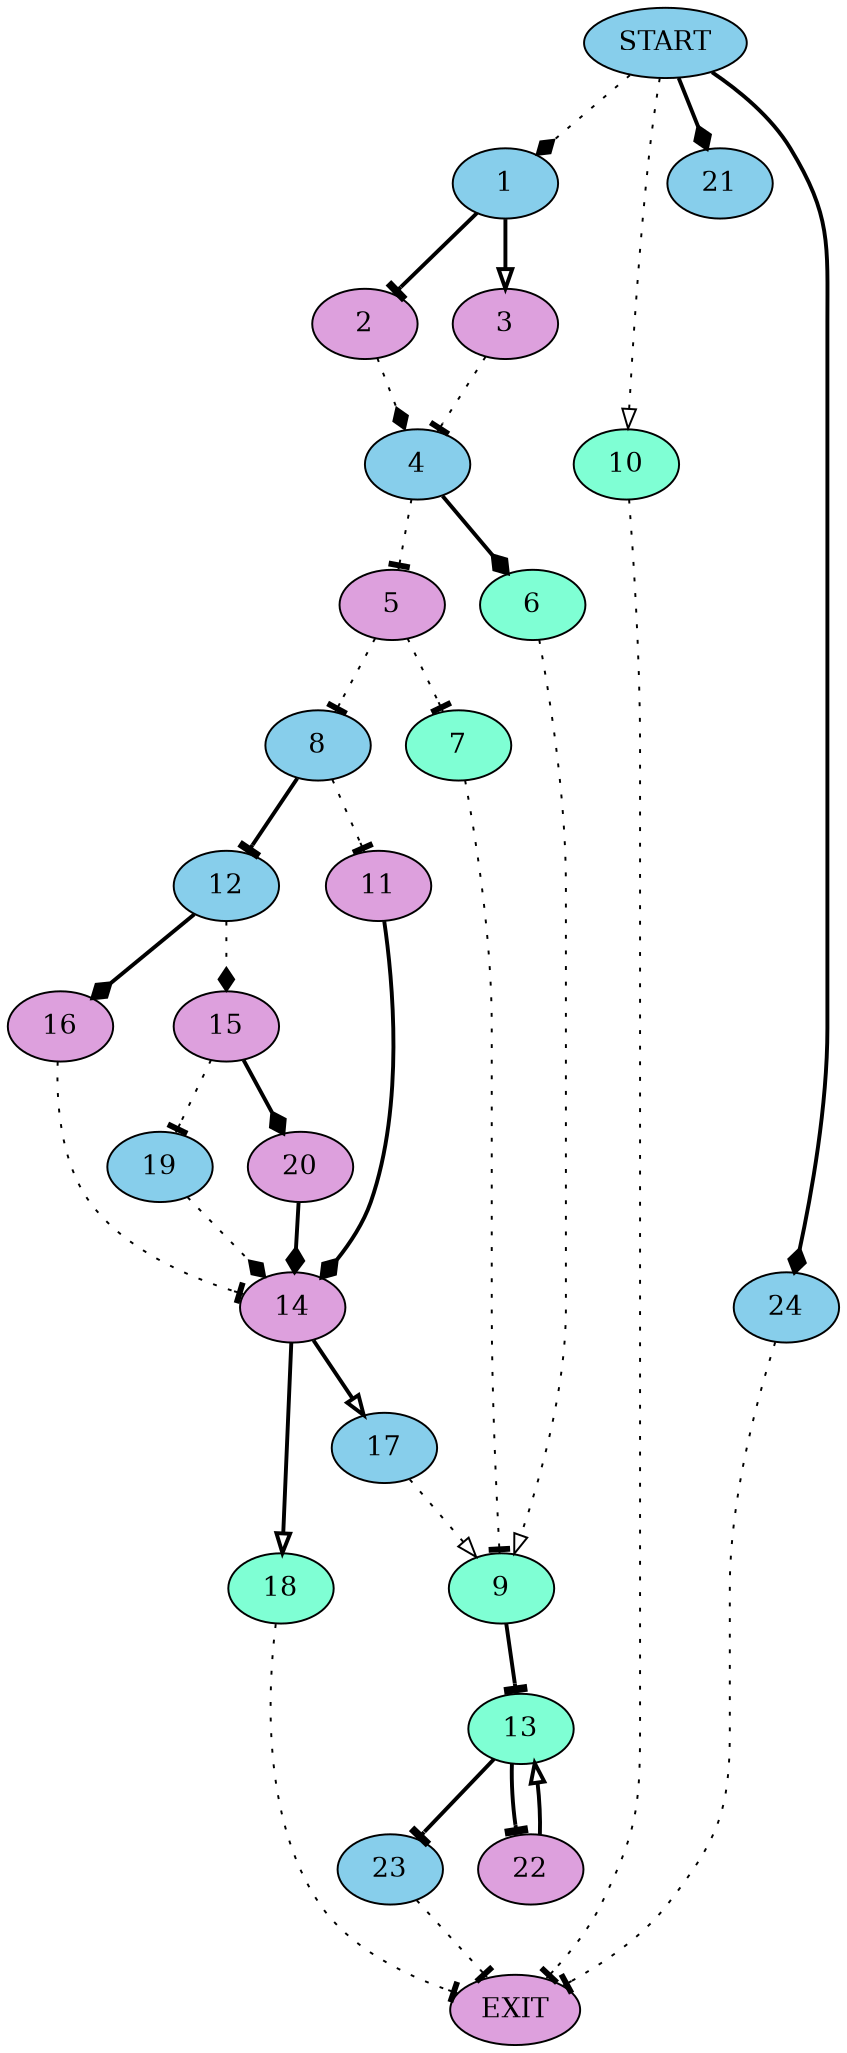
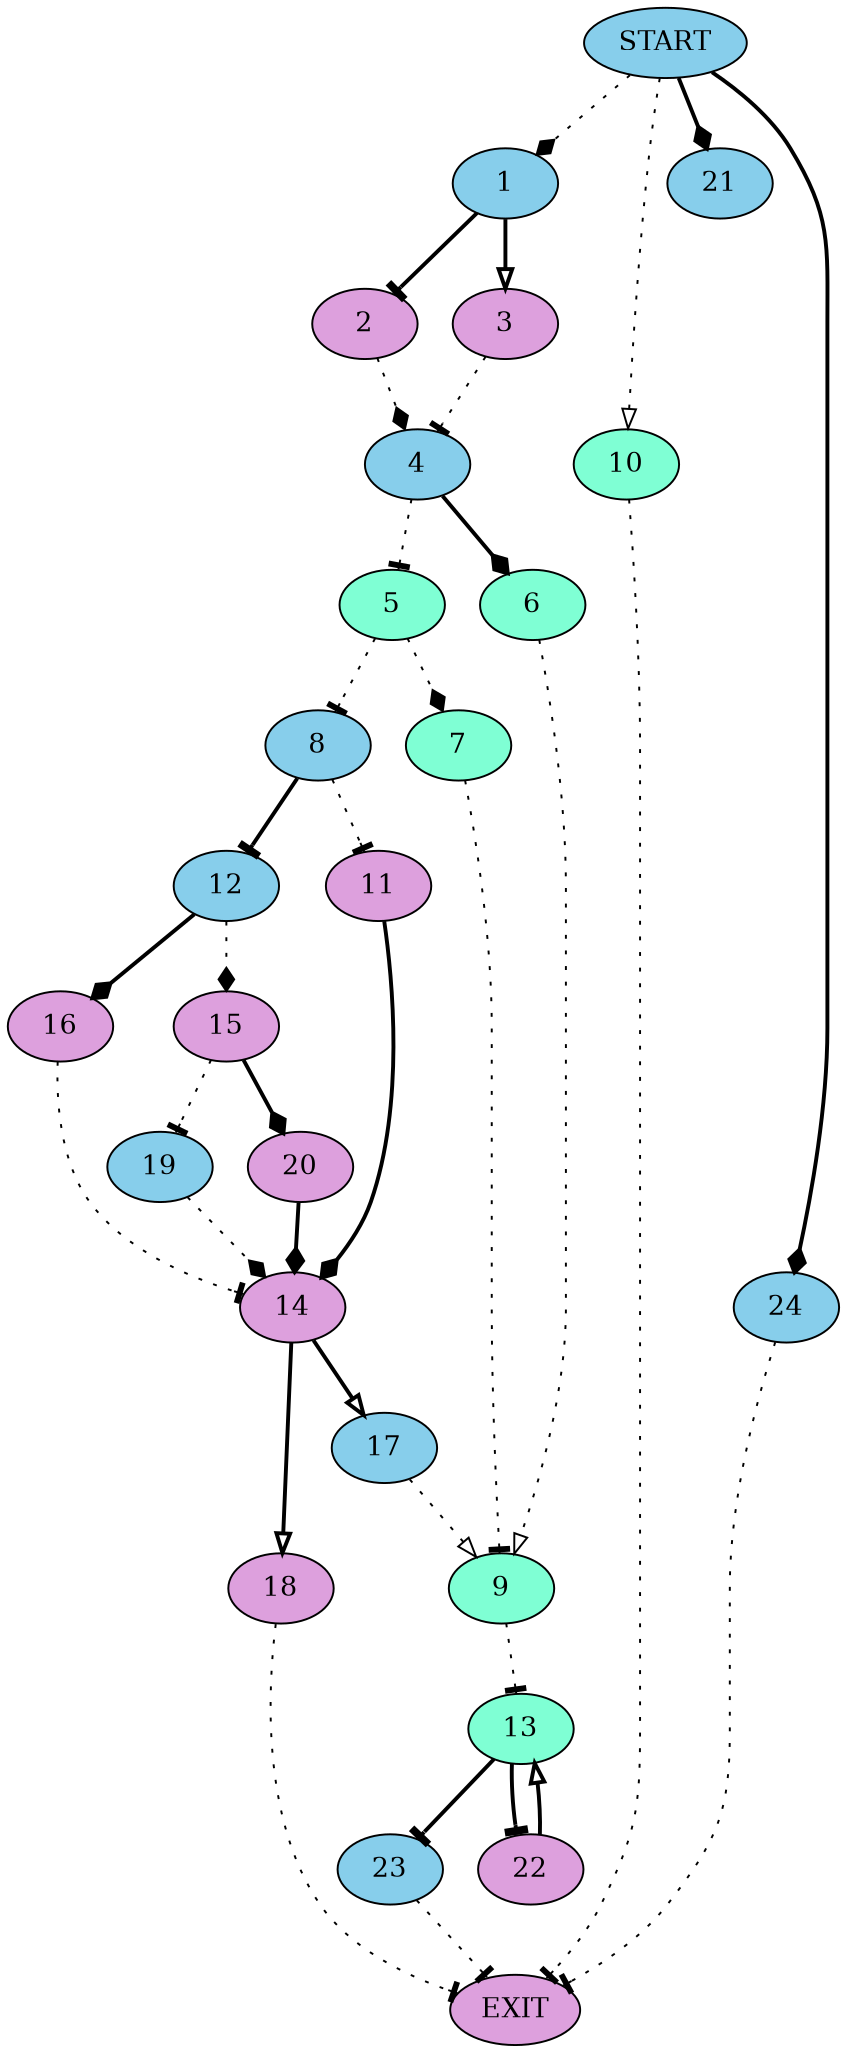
(392, 605) -> (392, 605)
(423, 670) -> (420, 664)
(281, 1588) -> (281, 1588)
(511, 1653) -> (511, 1653)
